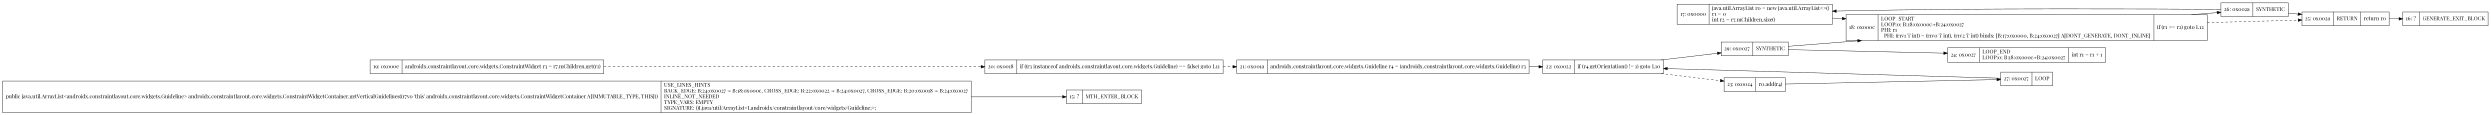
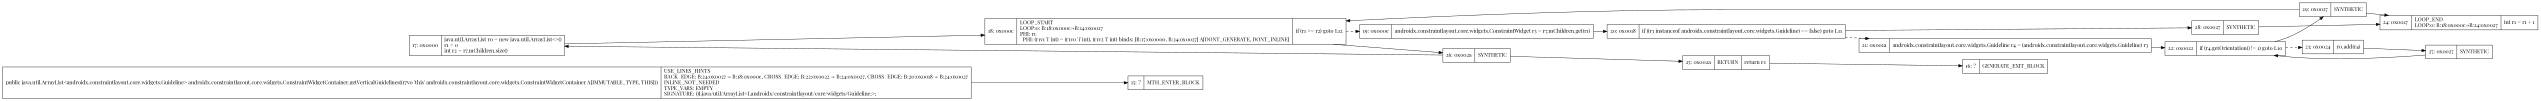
(2253, 21) -> (1351, 31)
none -> (2225, 28)
(792, 67) -> (1598, 31)
(2042, 79) -> (2475, 52)
